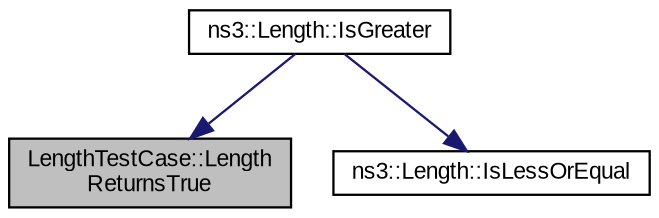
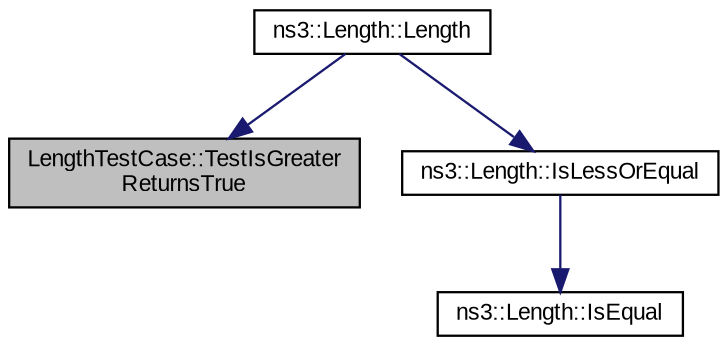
(320, 32) -> (372, 32)
(150, 173) -> (184, 173)
none -> (560, 314)
